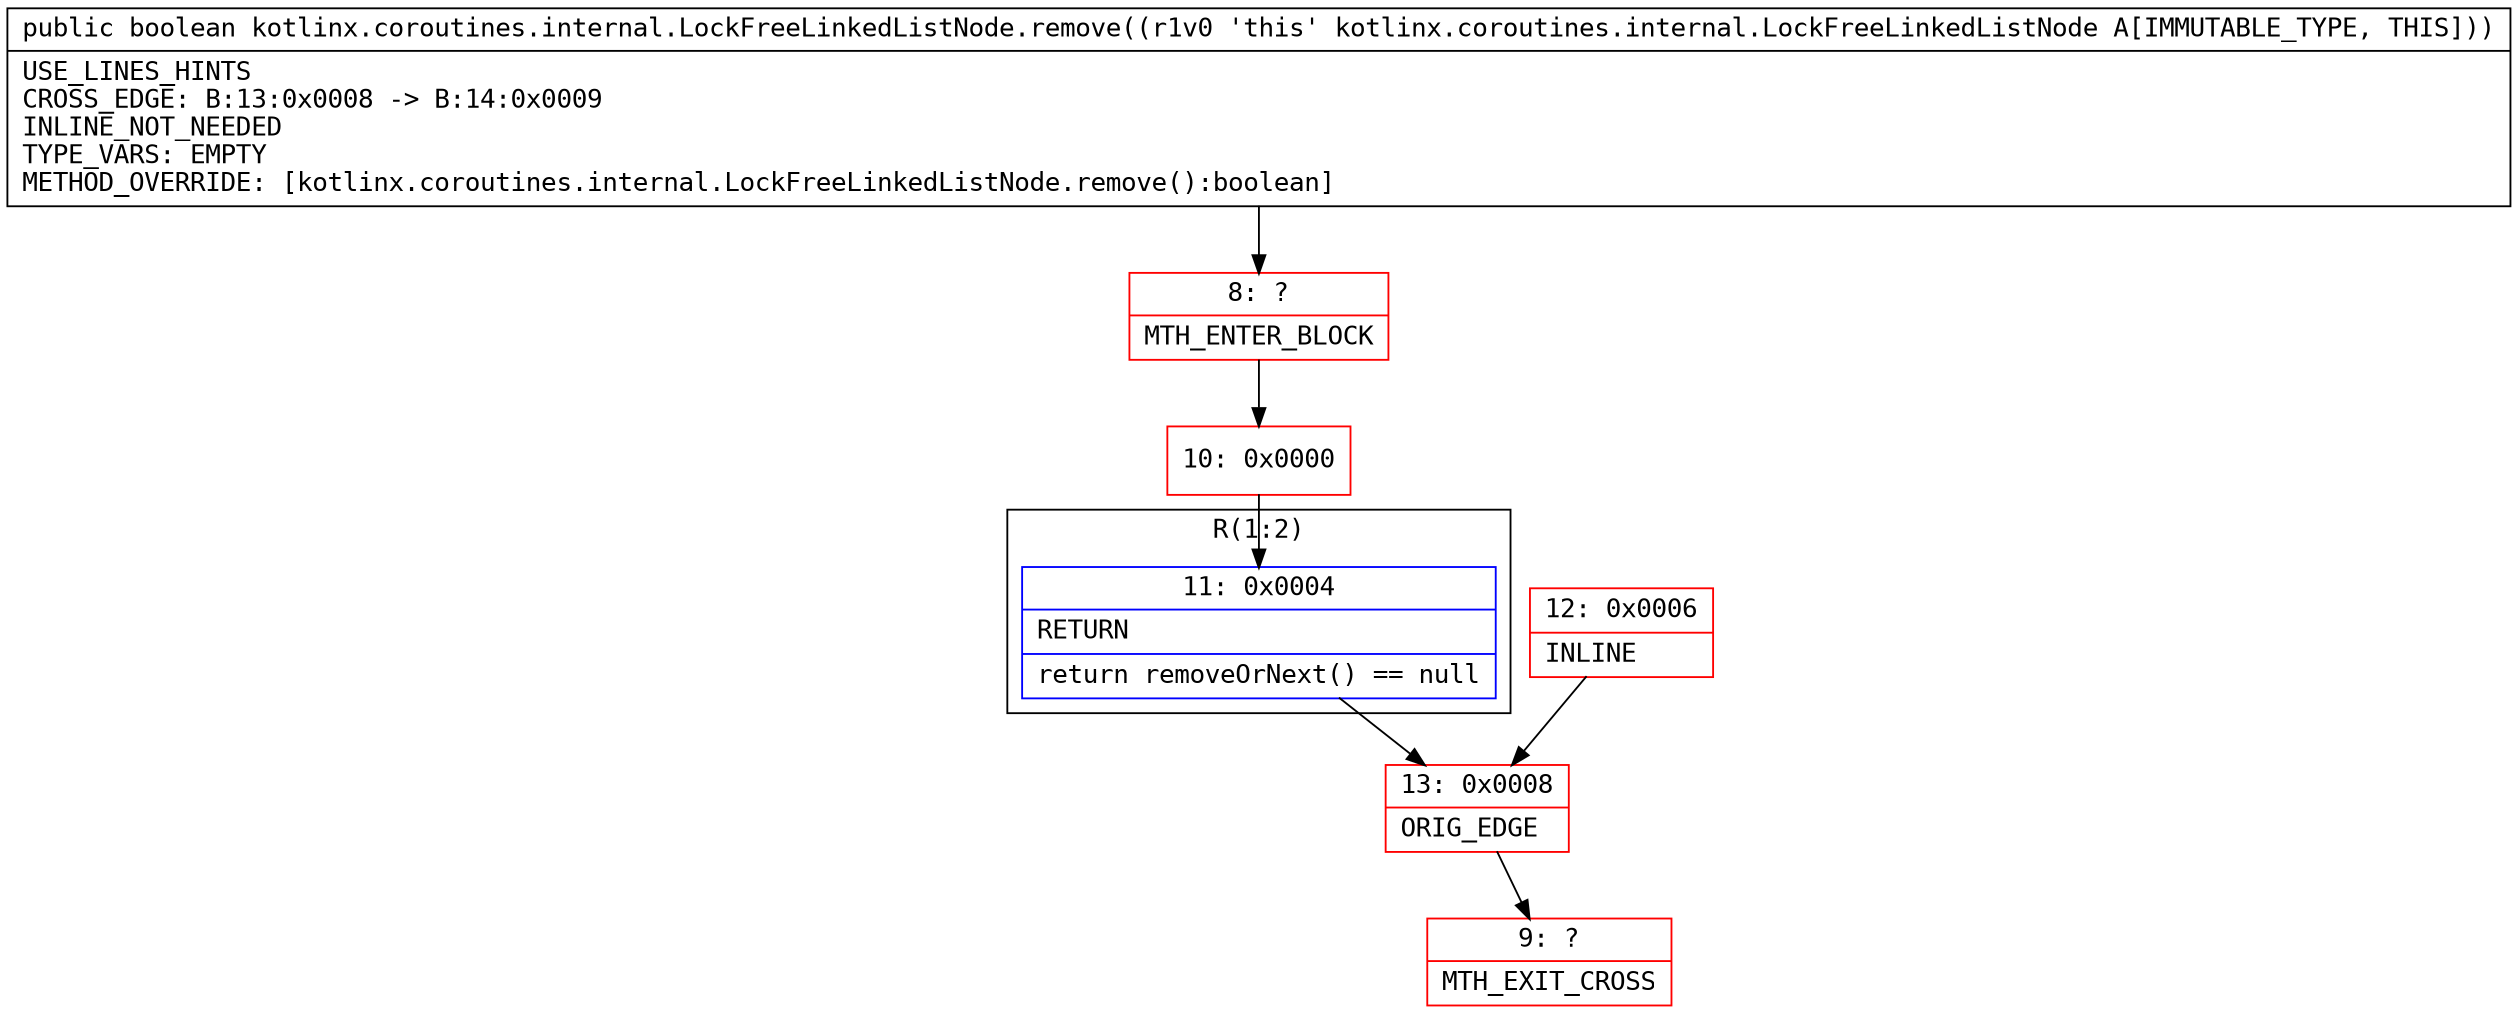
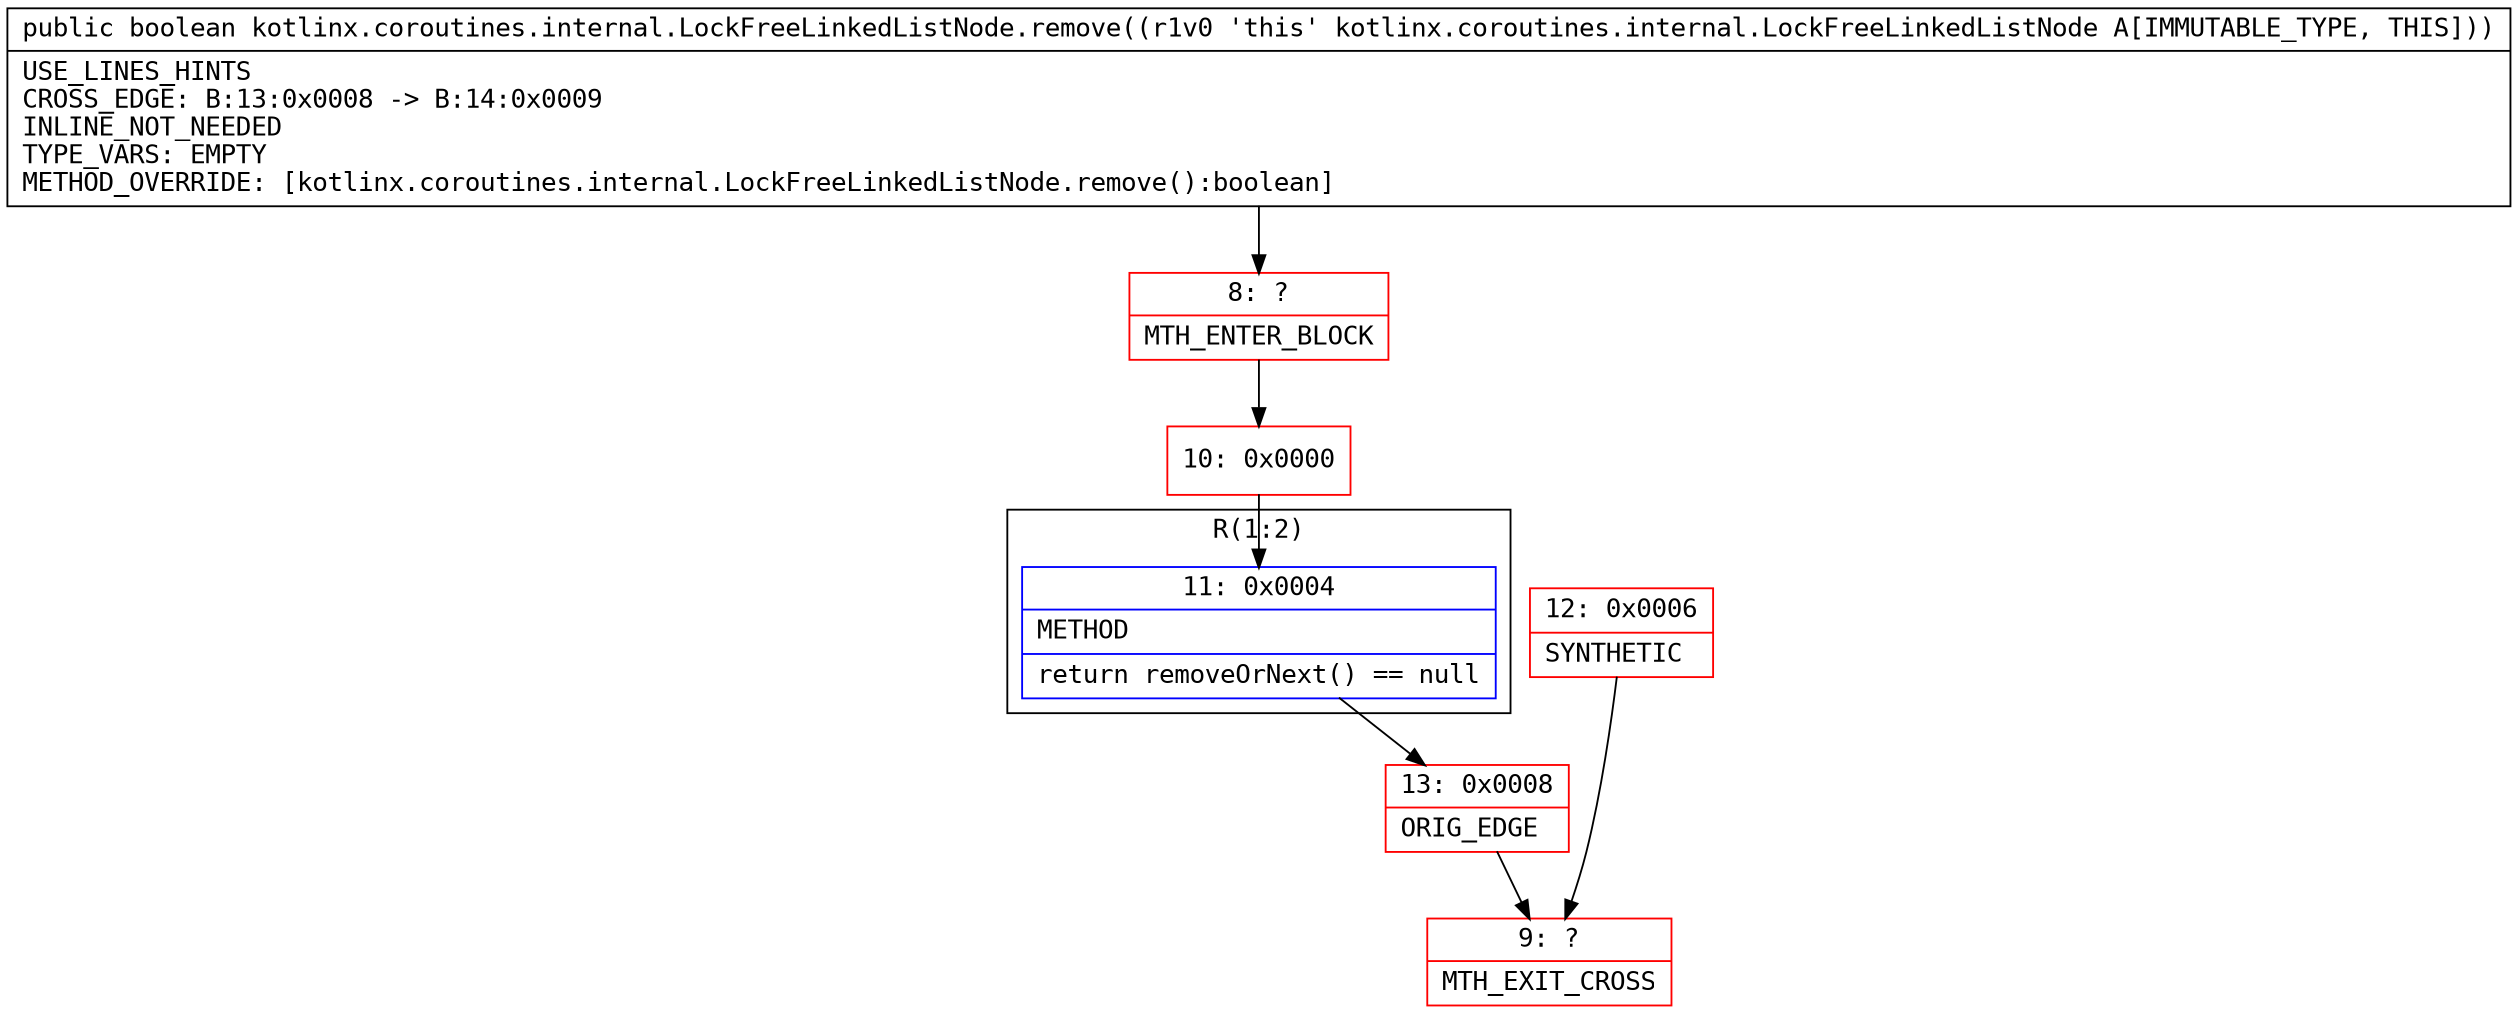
(1083, 631) -> (1083, 631)
(1591, 654) -> (1614, 654)
(1555, 713) -> (1600, 790)
